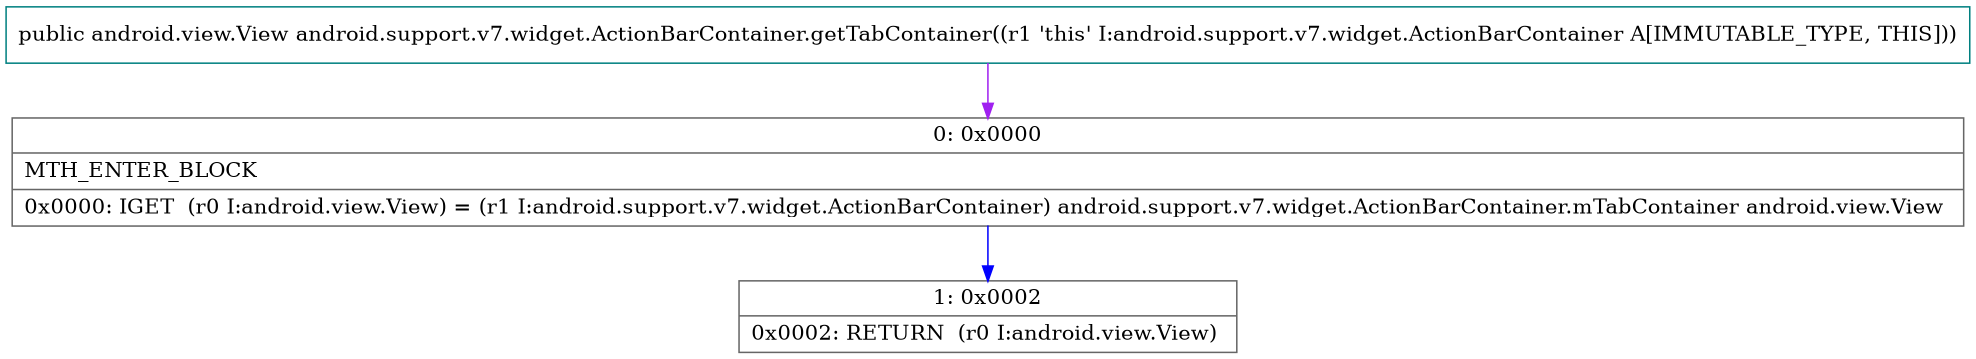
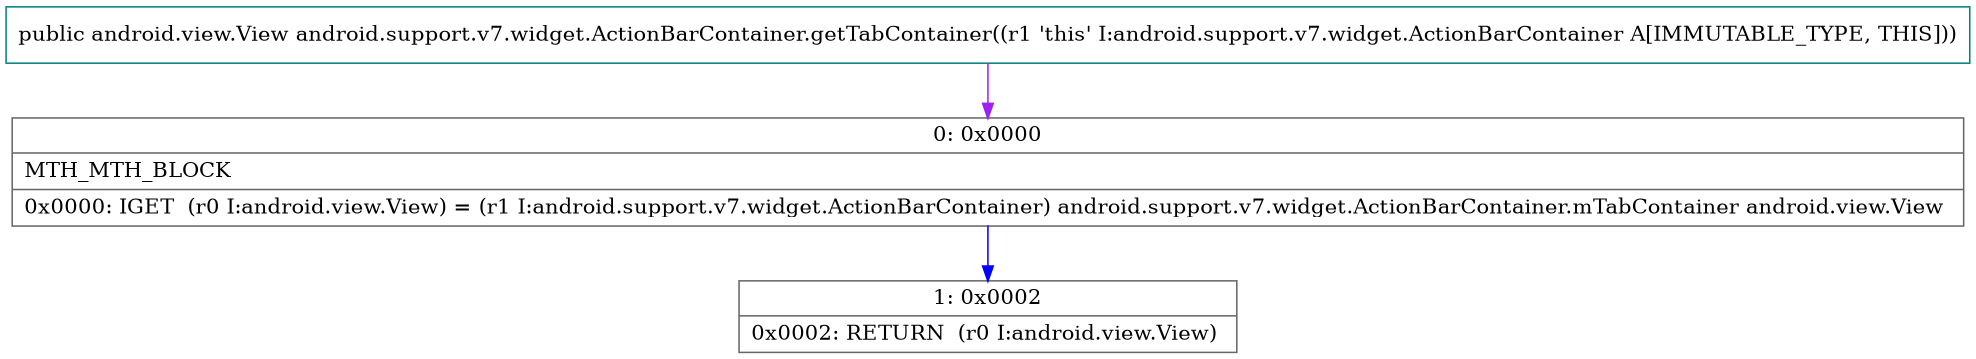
(142, 170) -> (128, 170)
